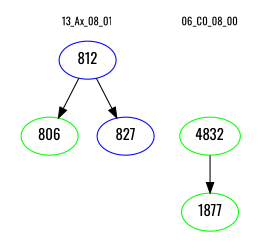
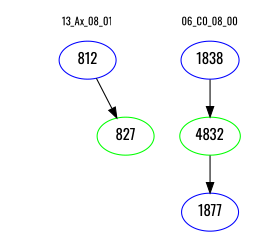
none -> (210, 60)
(50, 136) -> none
(126, 136) -> (126, 136)
(210, 212) -> (210, 212)
